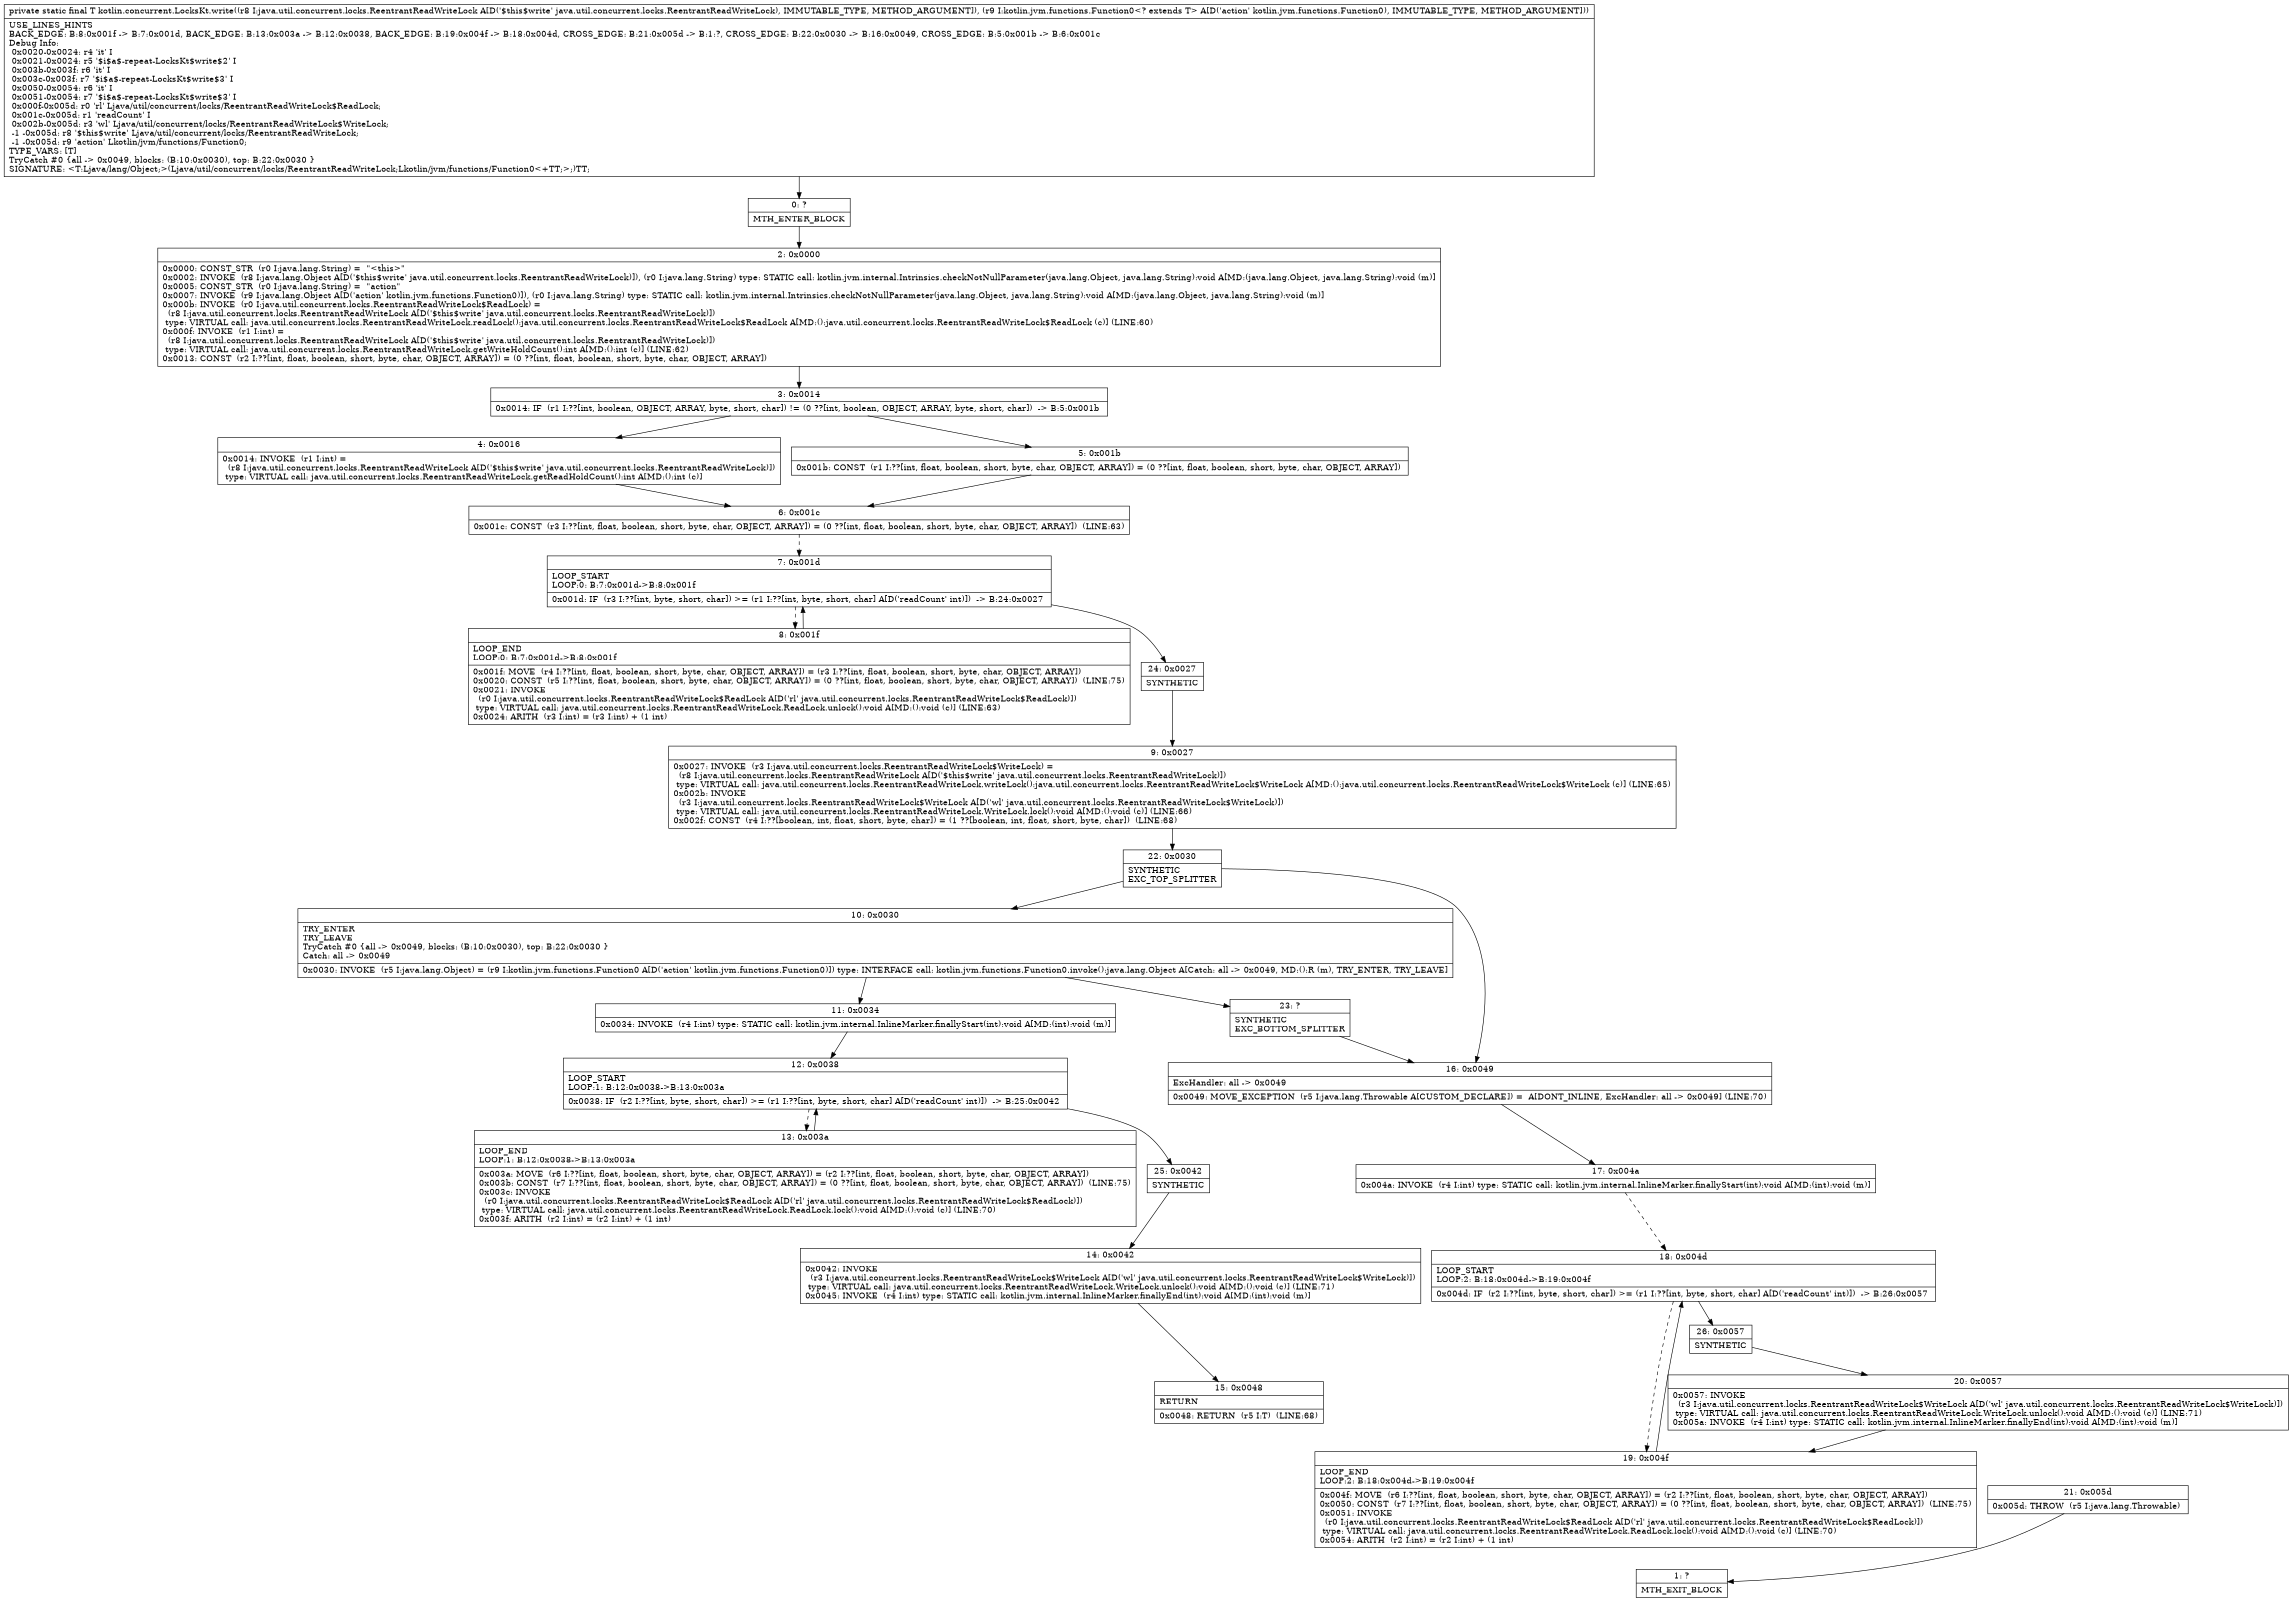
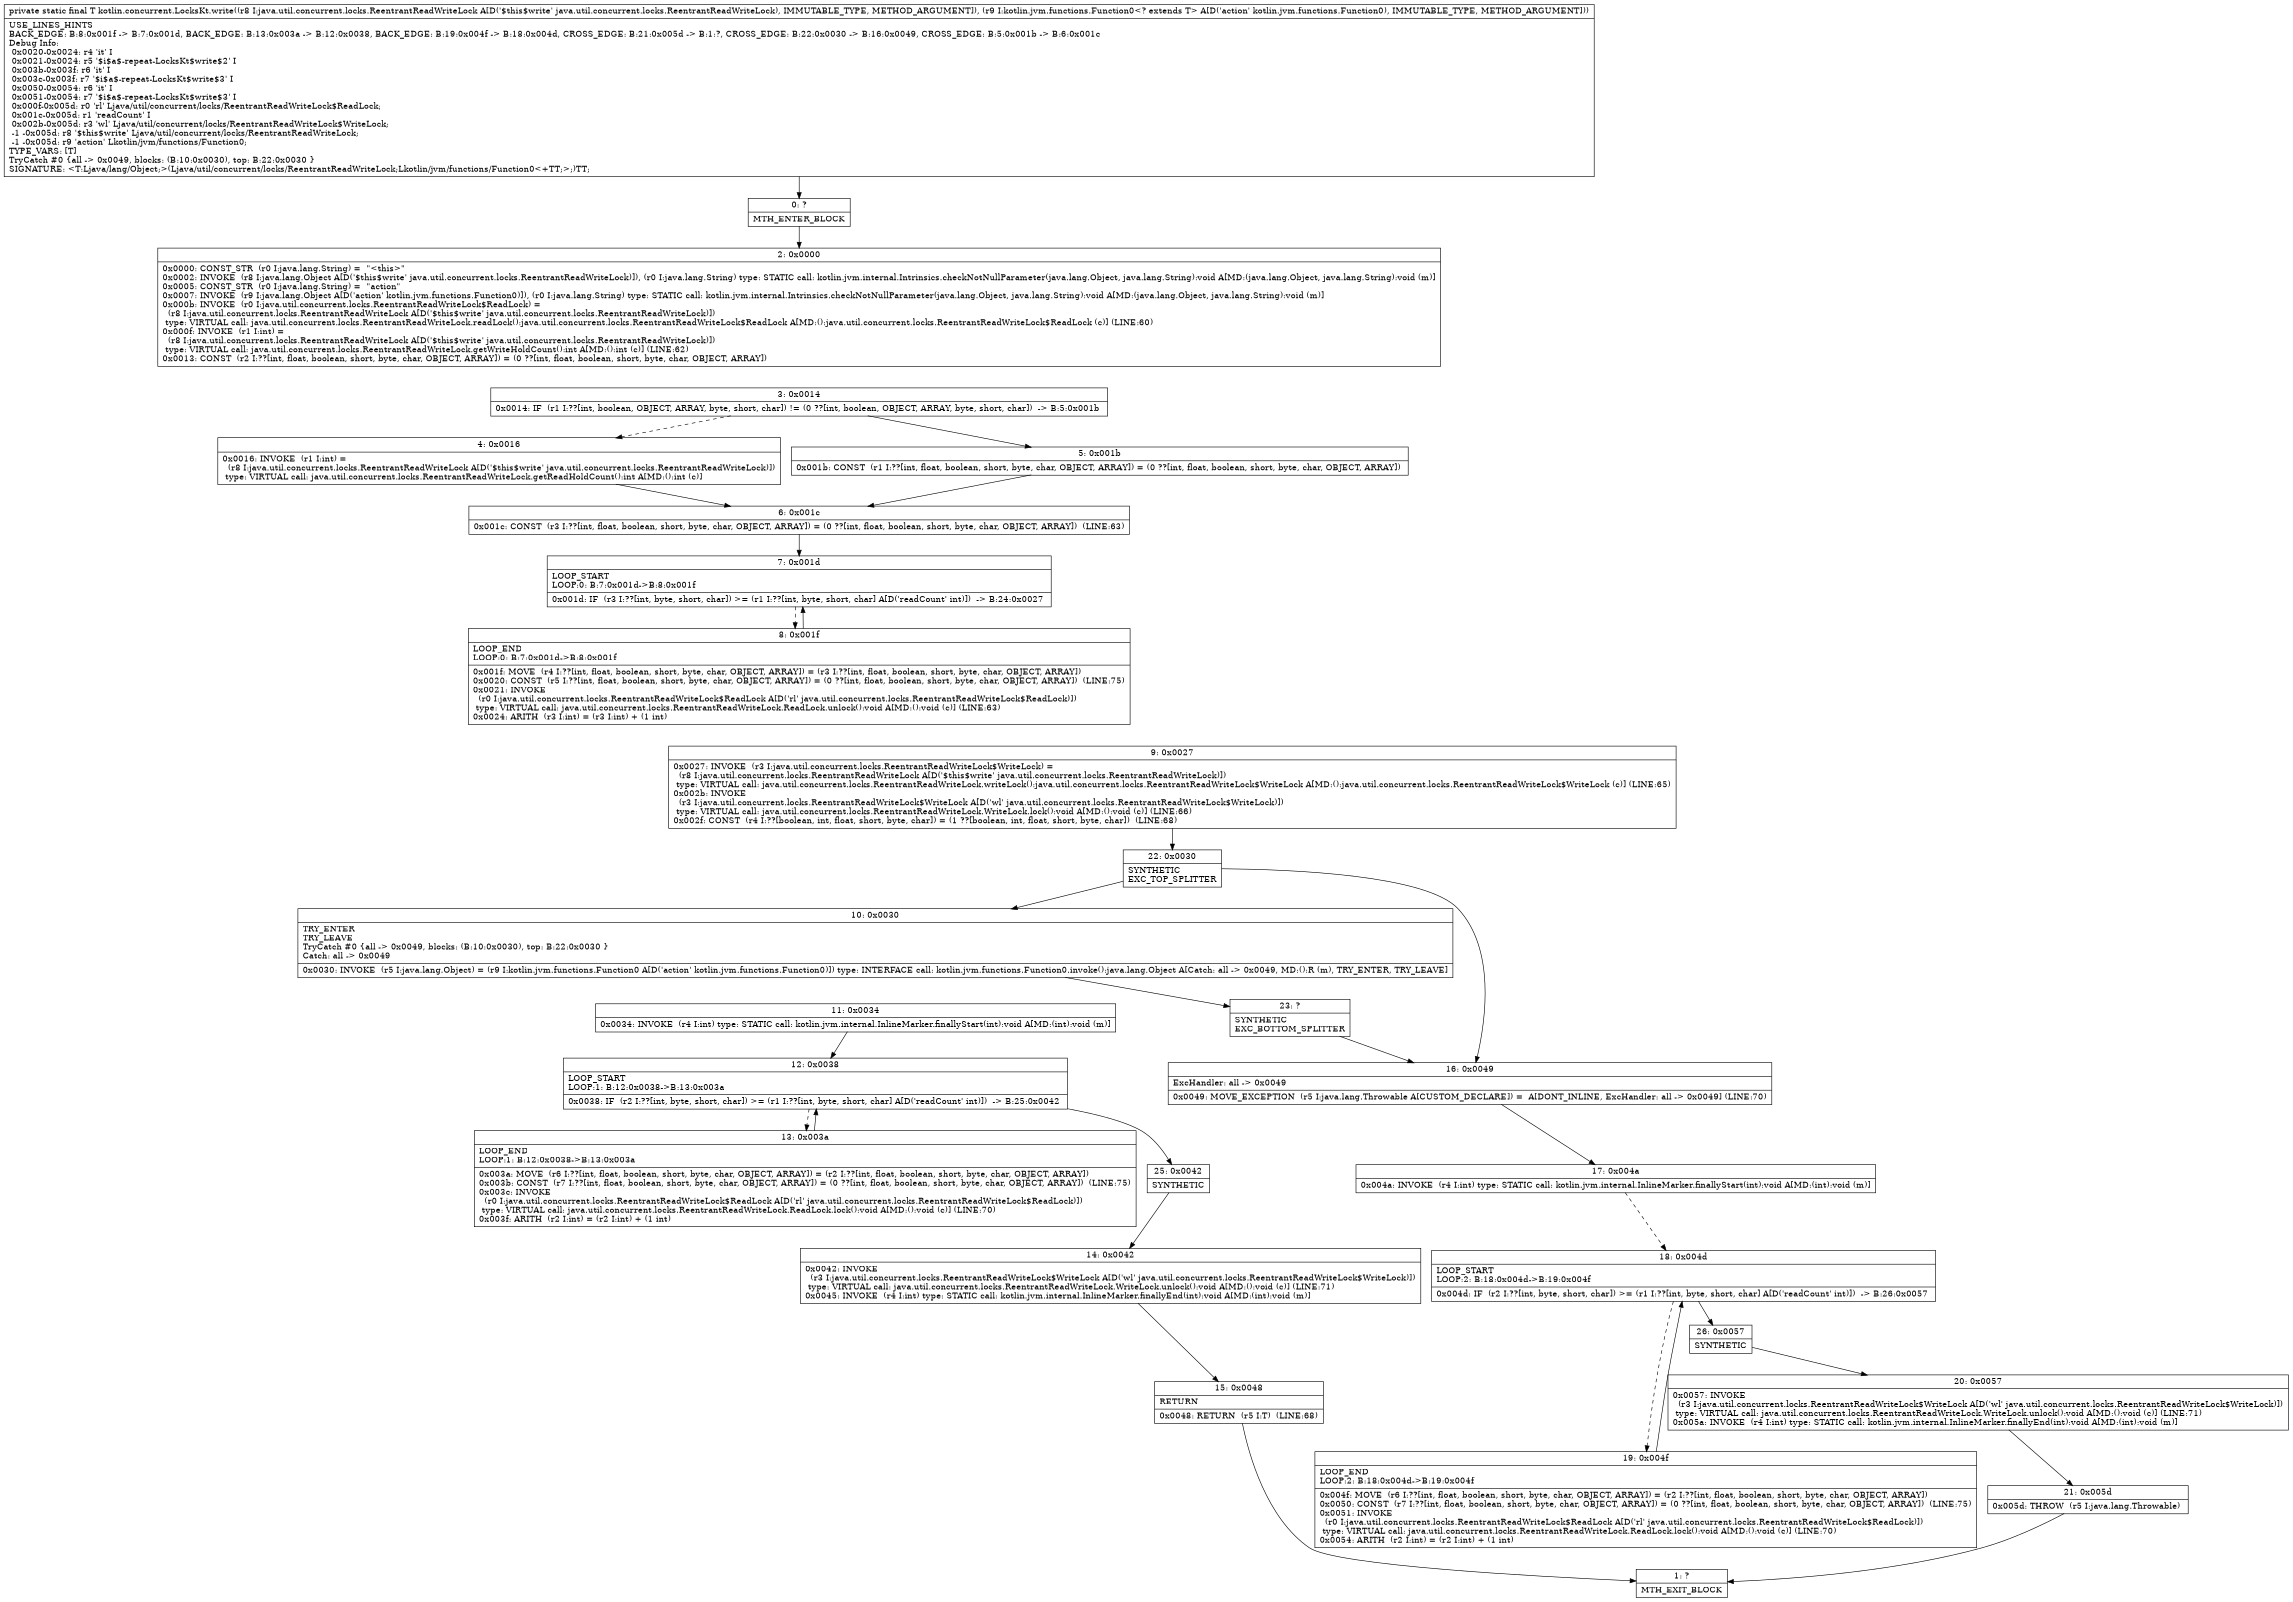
(799, 374) -> none
(676, 426) -> (676, 426)
(286, 459) -> (286, 459)
(799, 542) -> (799, 542)
(1172, 677) -> none
(864, 988) -> none
(1850, 1440) -> (2038, 1456)
none -> (1397, 1565)
